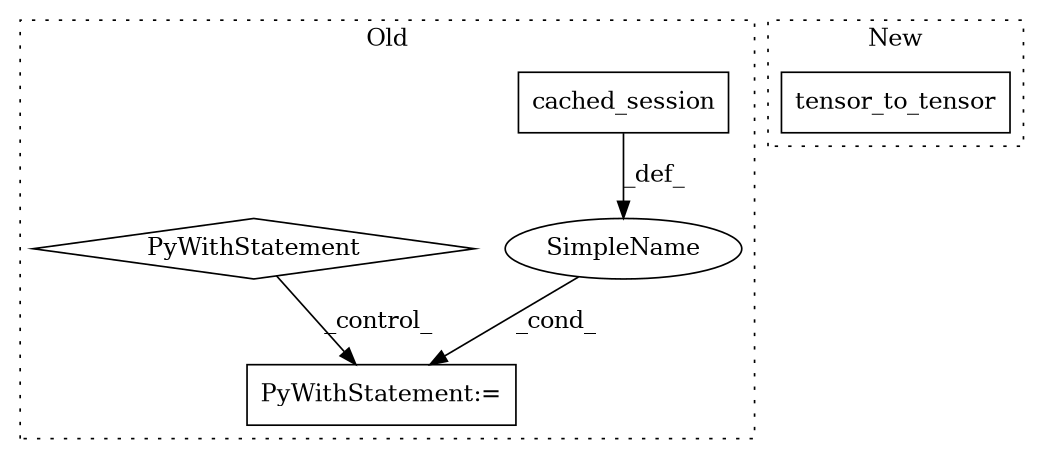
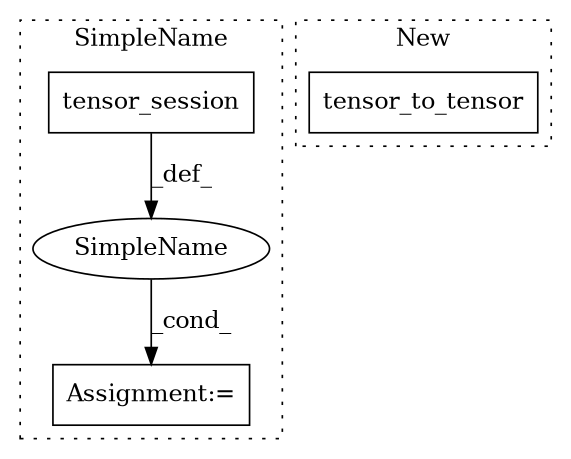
(387, 39) -> (151, 39)
(623, 103) -> (151, 103)
(254, 249) -> none
(381, 395) -> (151, 395)
